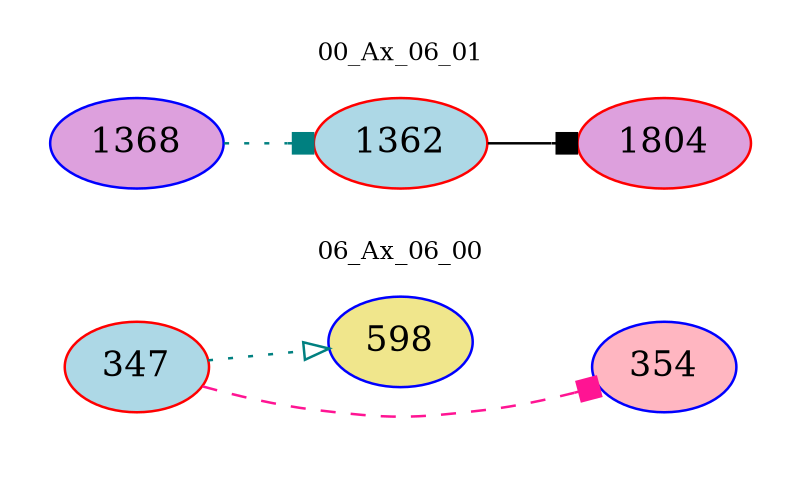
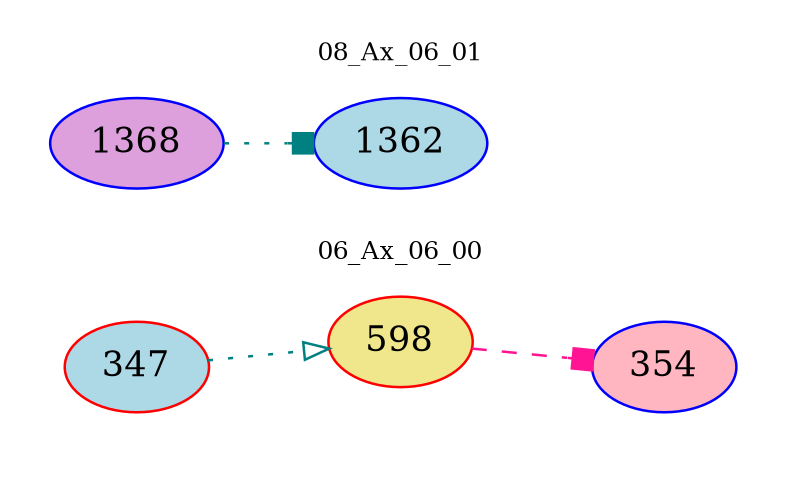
(401, 54) -> (401, 54)
(401, 143) -> (401, 143)
(664, 143) -> none
(401, 342) -> (401, 342)
(388, 416) -> (519, 353)
